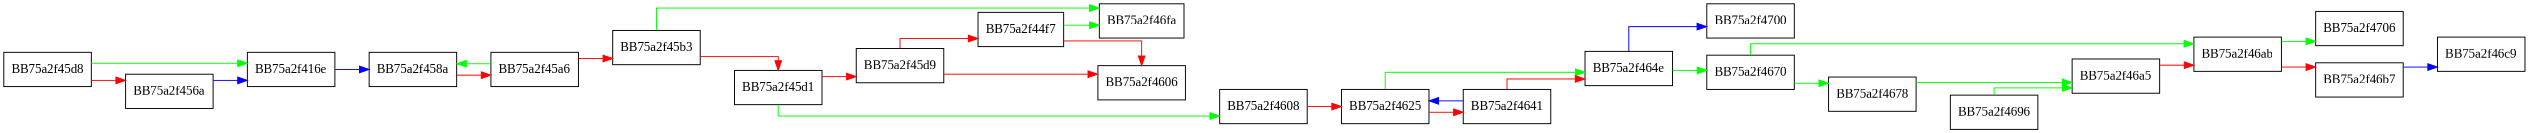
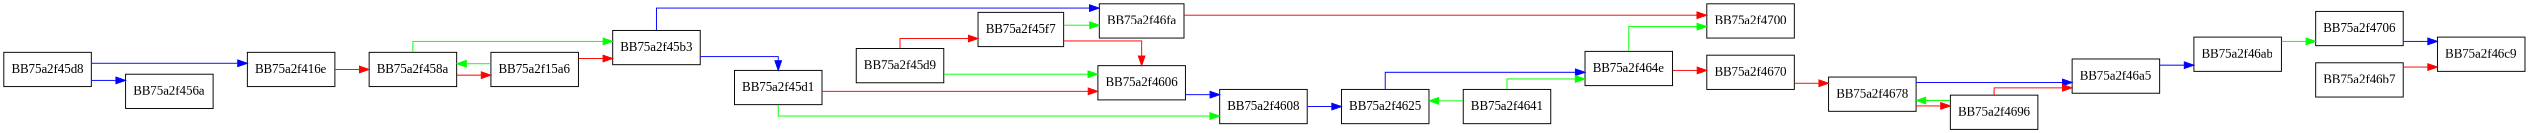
(862, 8) -> (862, 8)
none -> (1441, 15)
(1651, 27) -> (1651, 27)
(1021, 29) -> (1021, 29)
none -> (503, 41)
none -> (2416, 41)
(1962, 44) -> none
(741, 57) -> (741, 57)
(165, 63) -> (165, 63)
(2172, 65) -> (2172, 65)
(2294, 67) -> none
(2416, 67) -> (2416, 67)
(347, 69) -> (347, 69)
(535, 69) -> (535, 69)
(1685, 70) -> (1685, 70)
(1472, 72) -> (1472, 72)
(1016, 74) -> (1016, 74)
(834, 77) -> (955, 91)
(1536, 79) -> (1536, 79)
(104, 80) -> (104, 80)
(226, 80) -> none
(1989, 82) -> (1989, 82)
(1807, 83) -> (1807, 83)
(2025, 88) -> (2025, 88)
none -> (1198, 95)
(1451, 101) -> (1451, 101)
none -> (1943, 101)
none -> (1924, 106)
(1320, 107) -> (1320, 107)
(1441, 112) -> none
